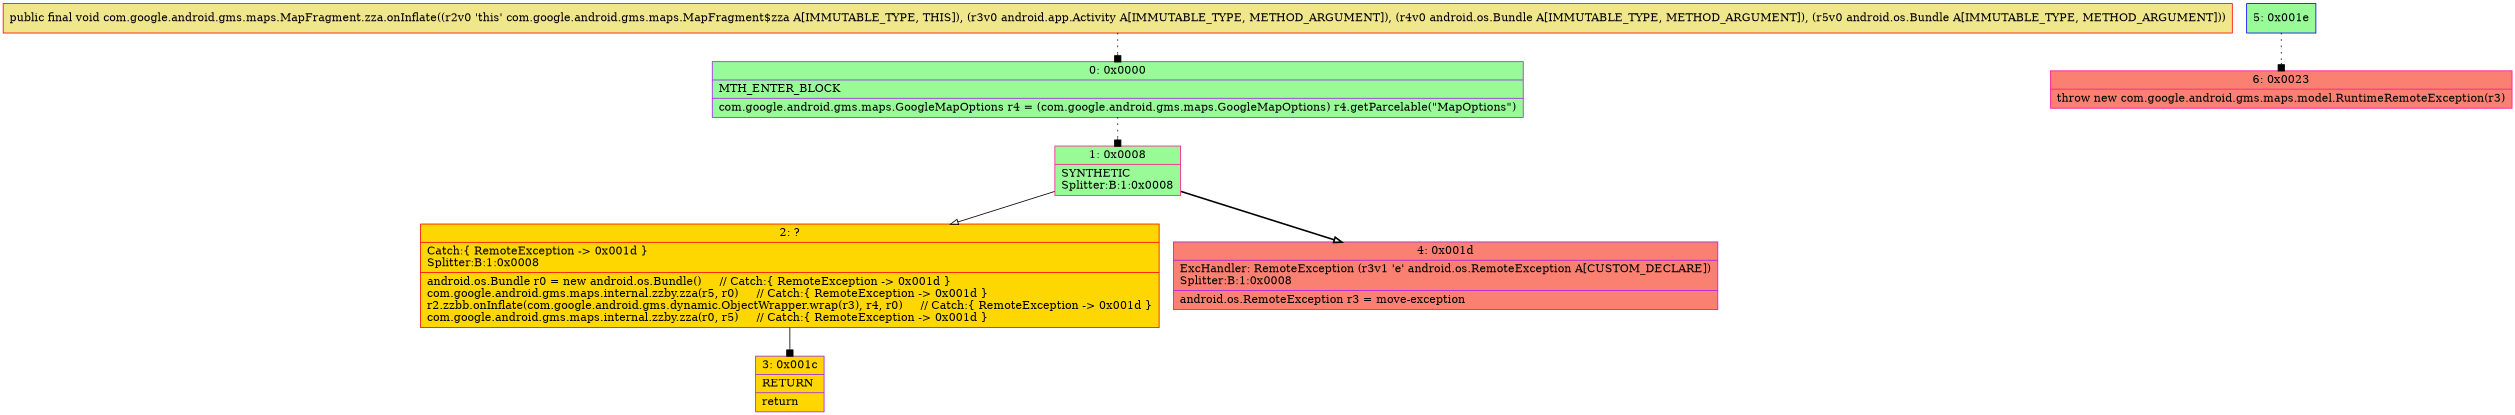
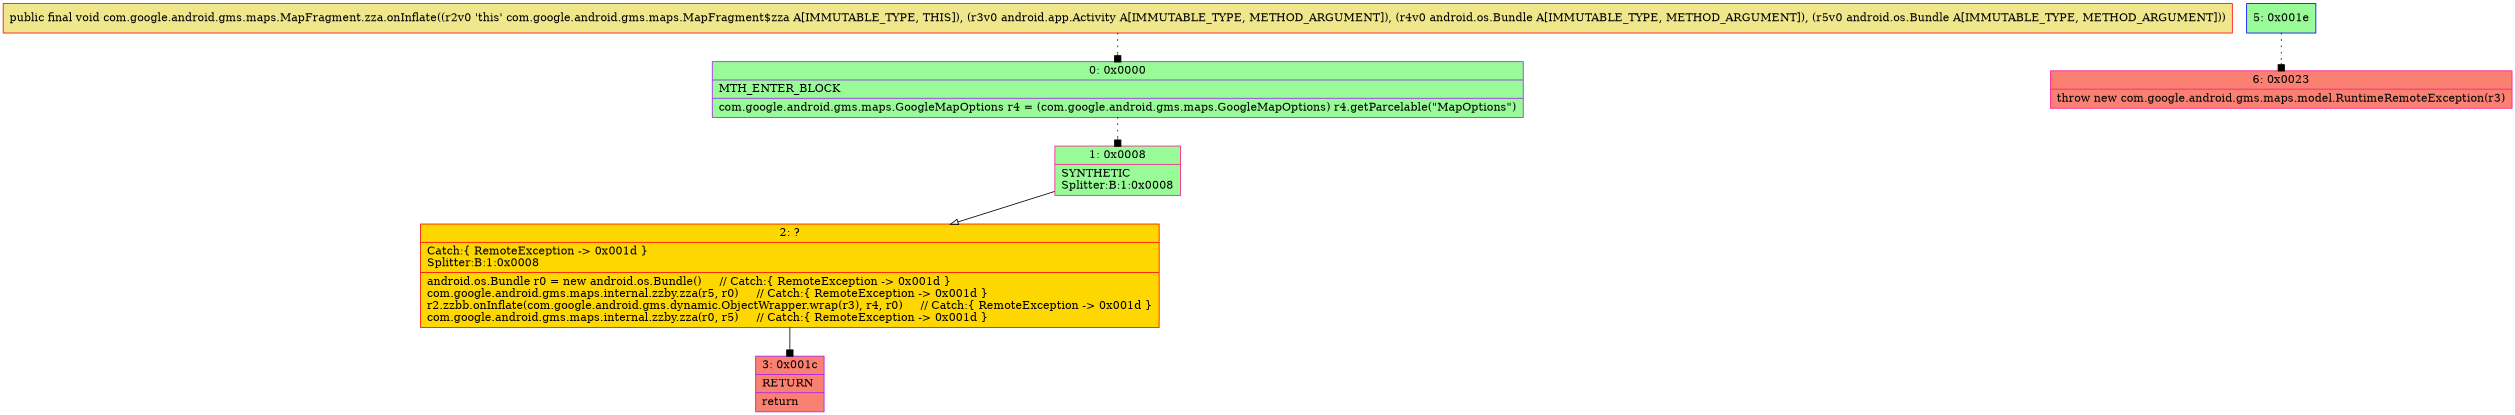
(1446, 276) -> none
(790, 384) -> (790, 384)
